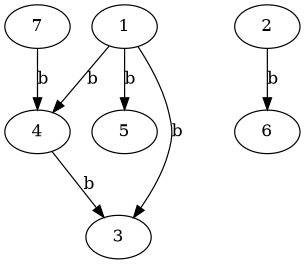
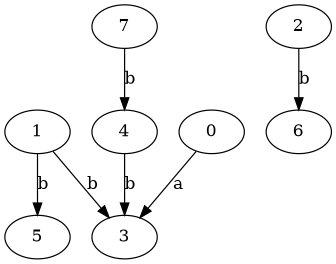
(85, 75) -> none
none -> (212, 132)
